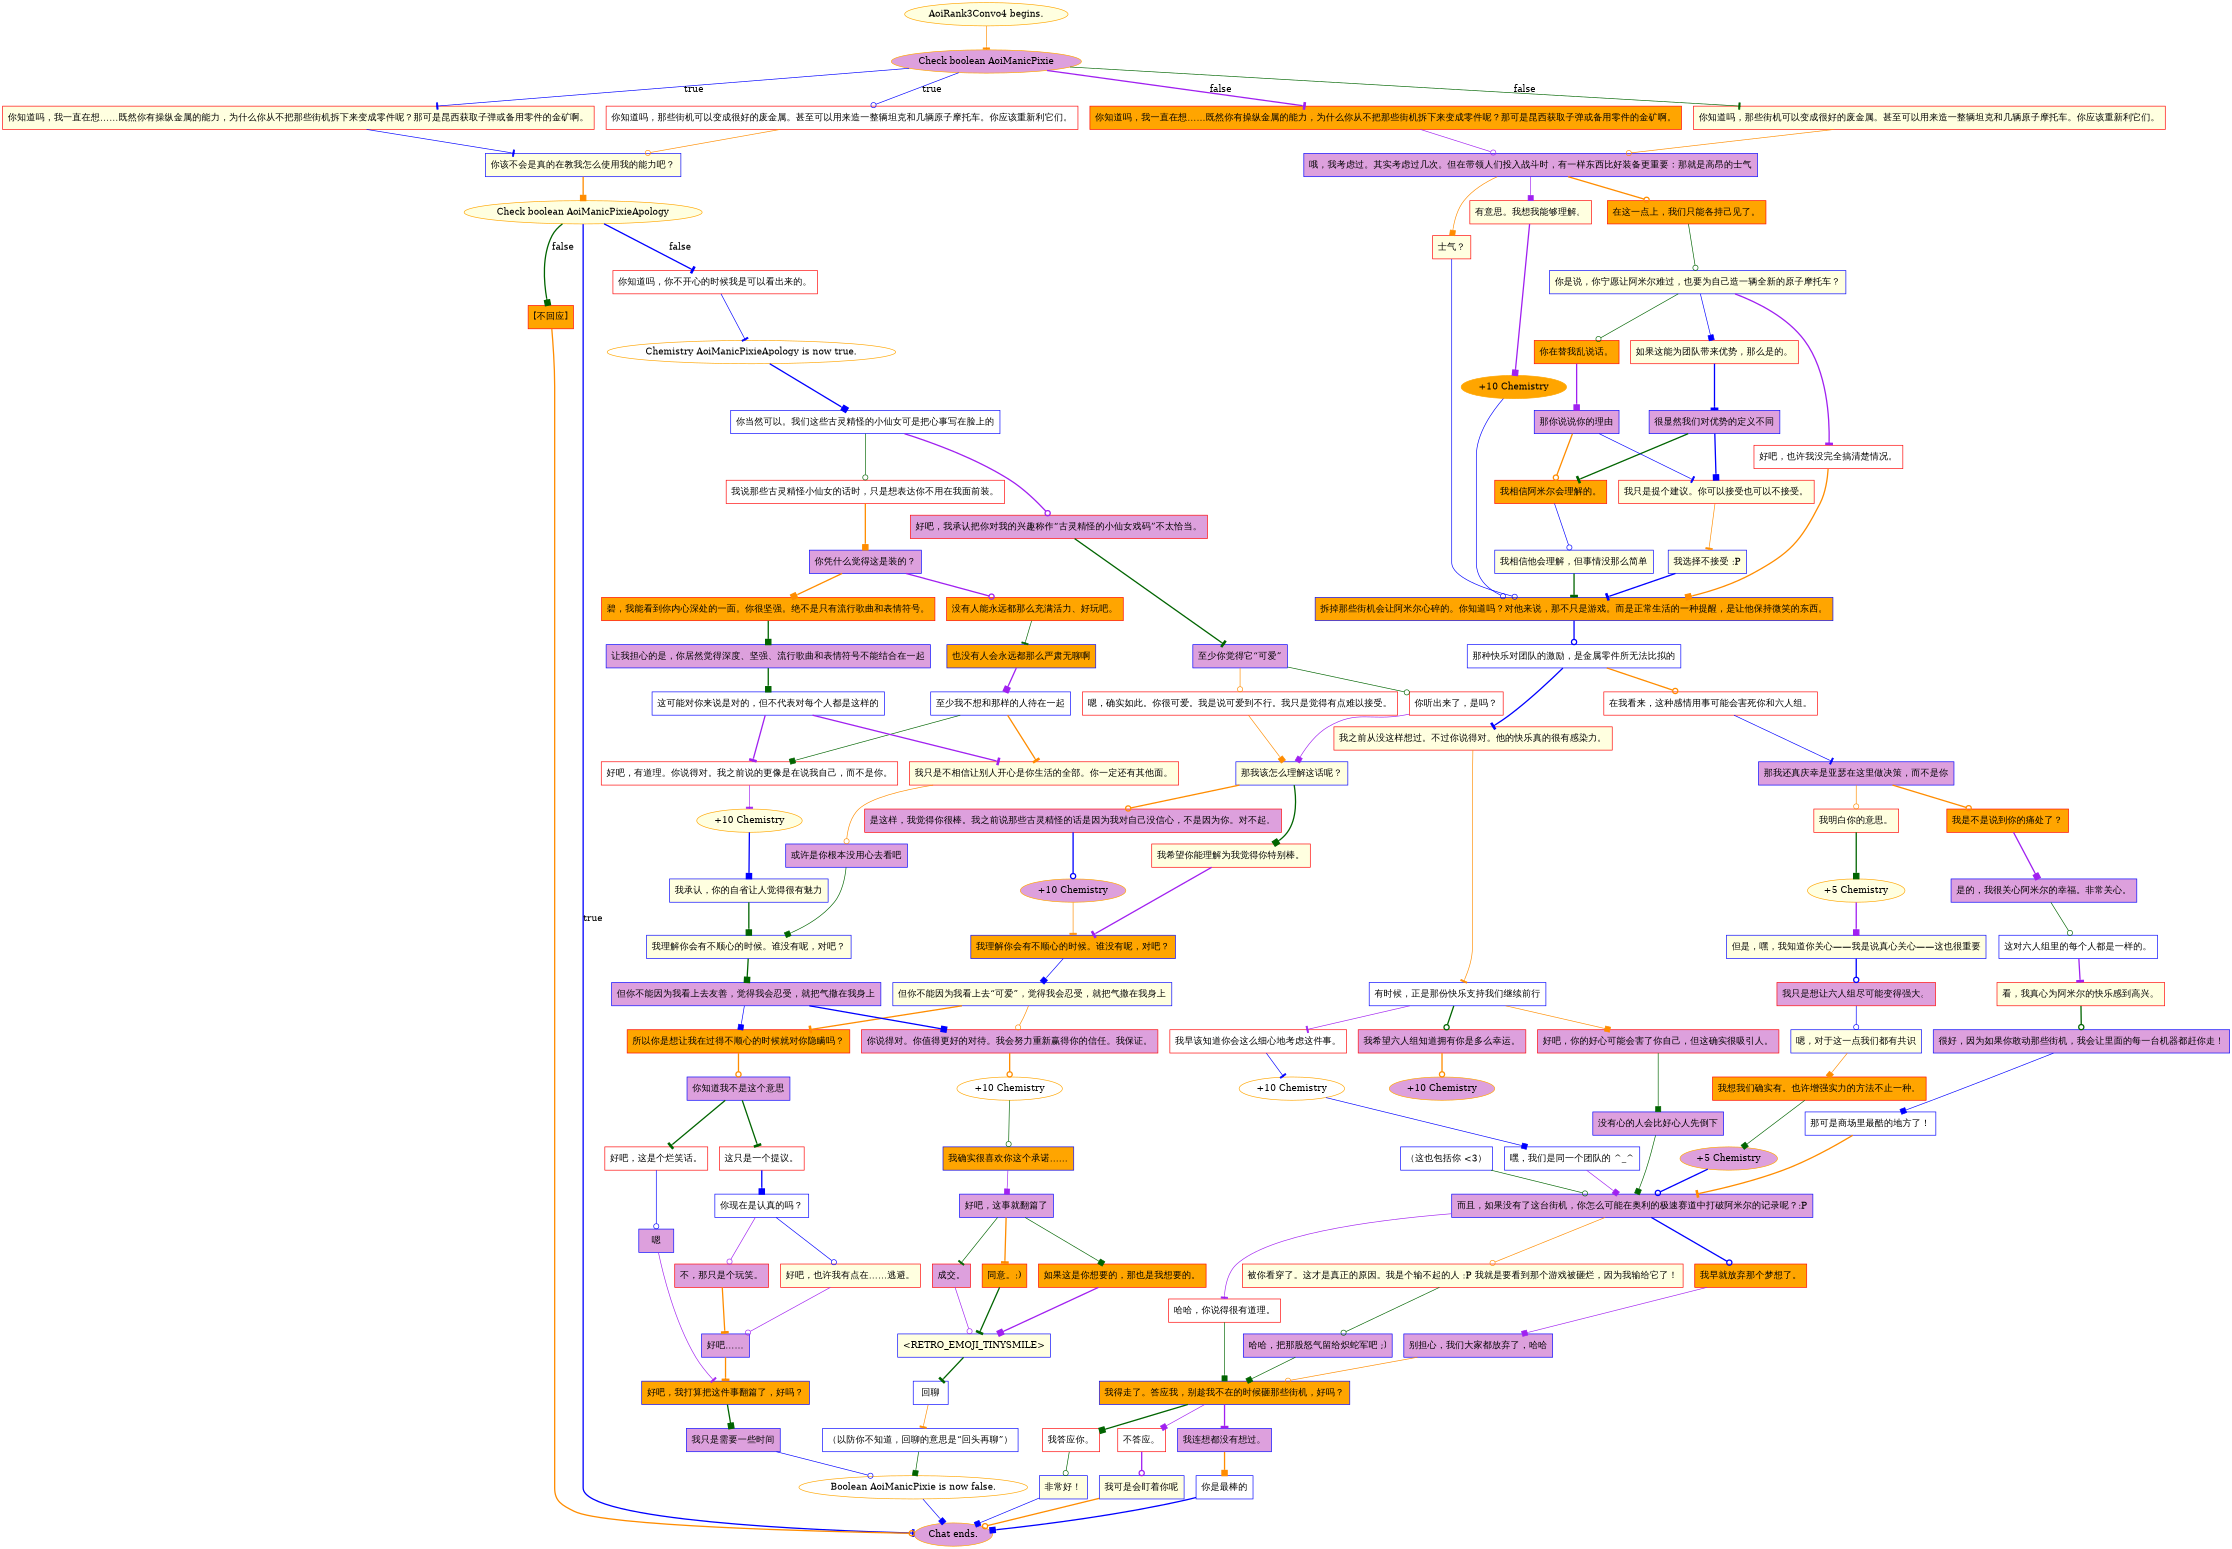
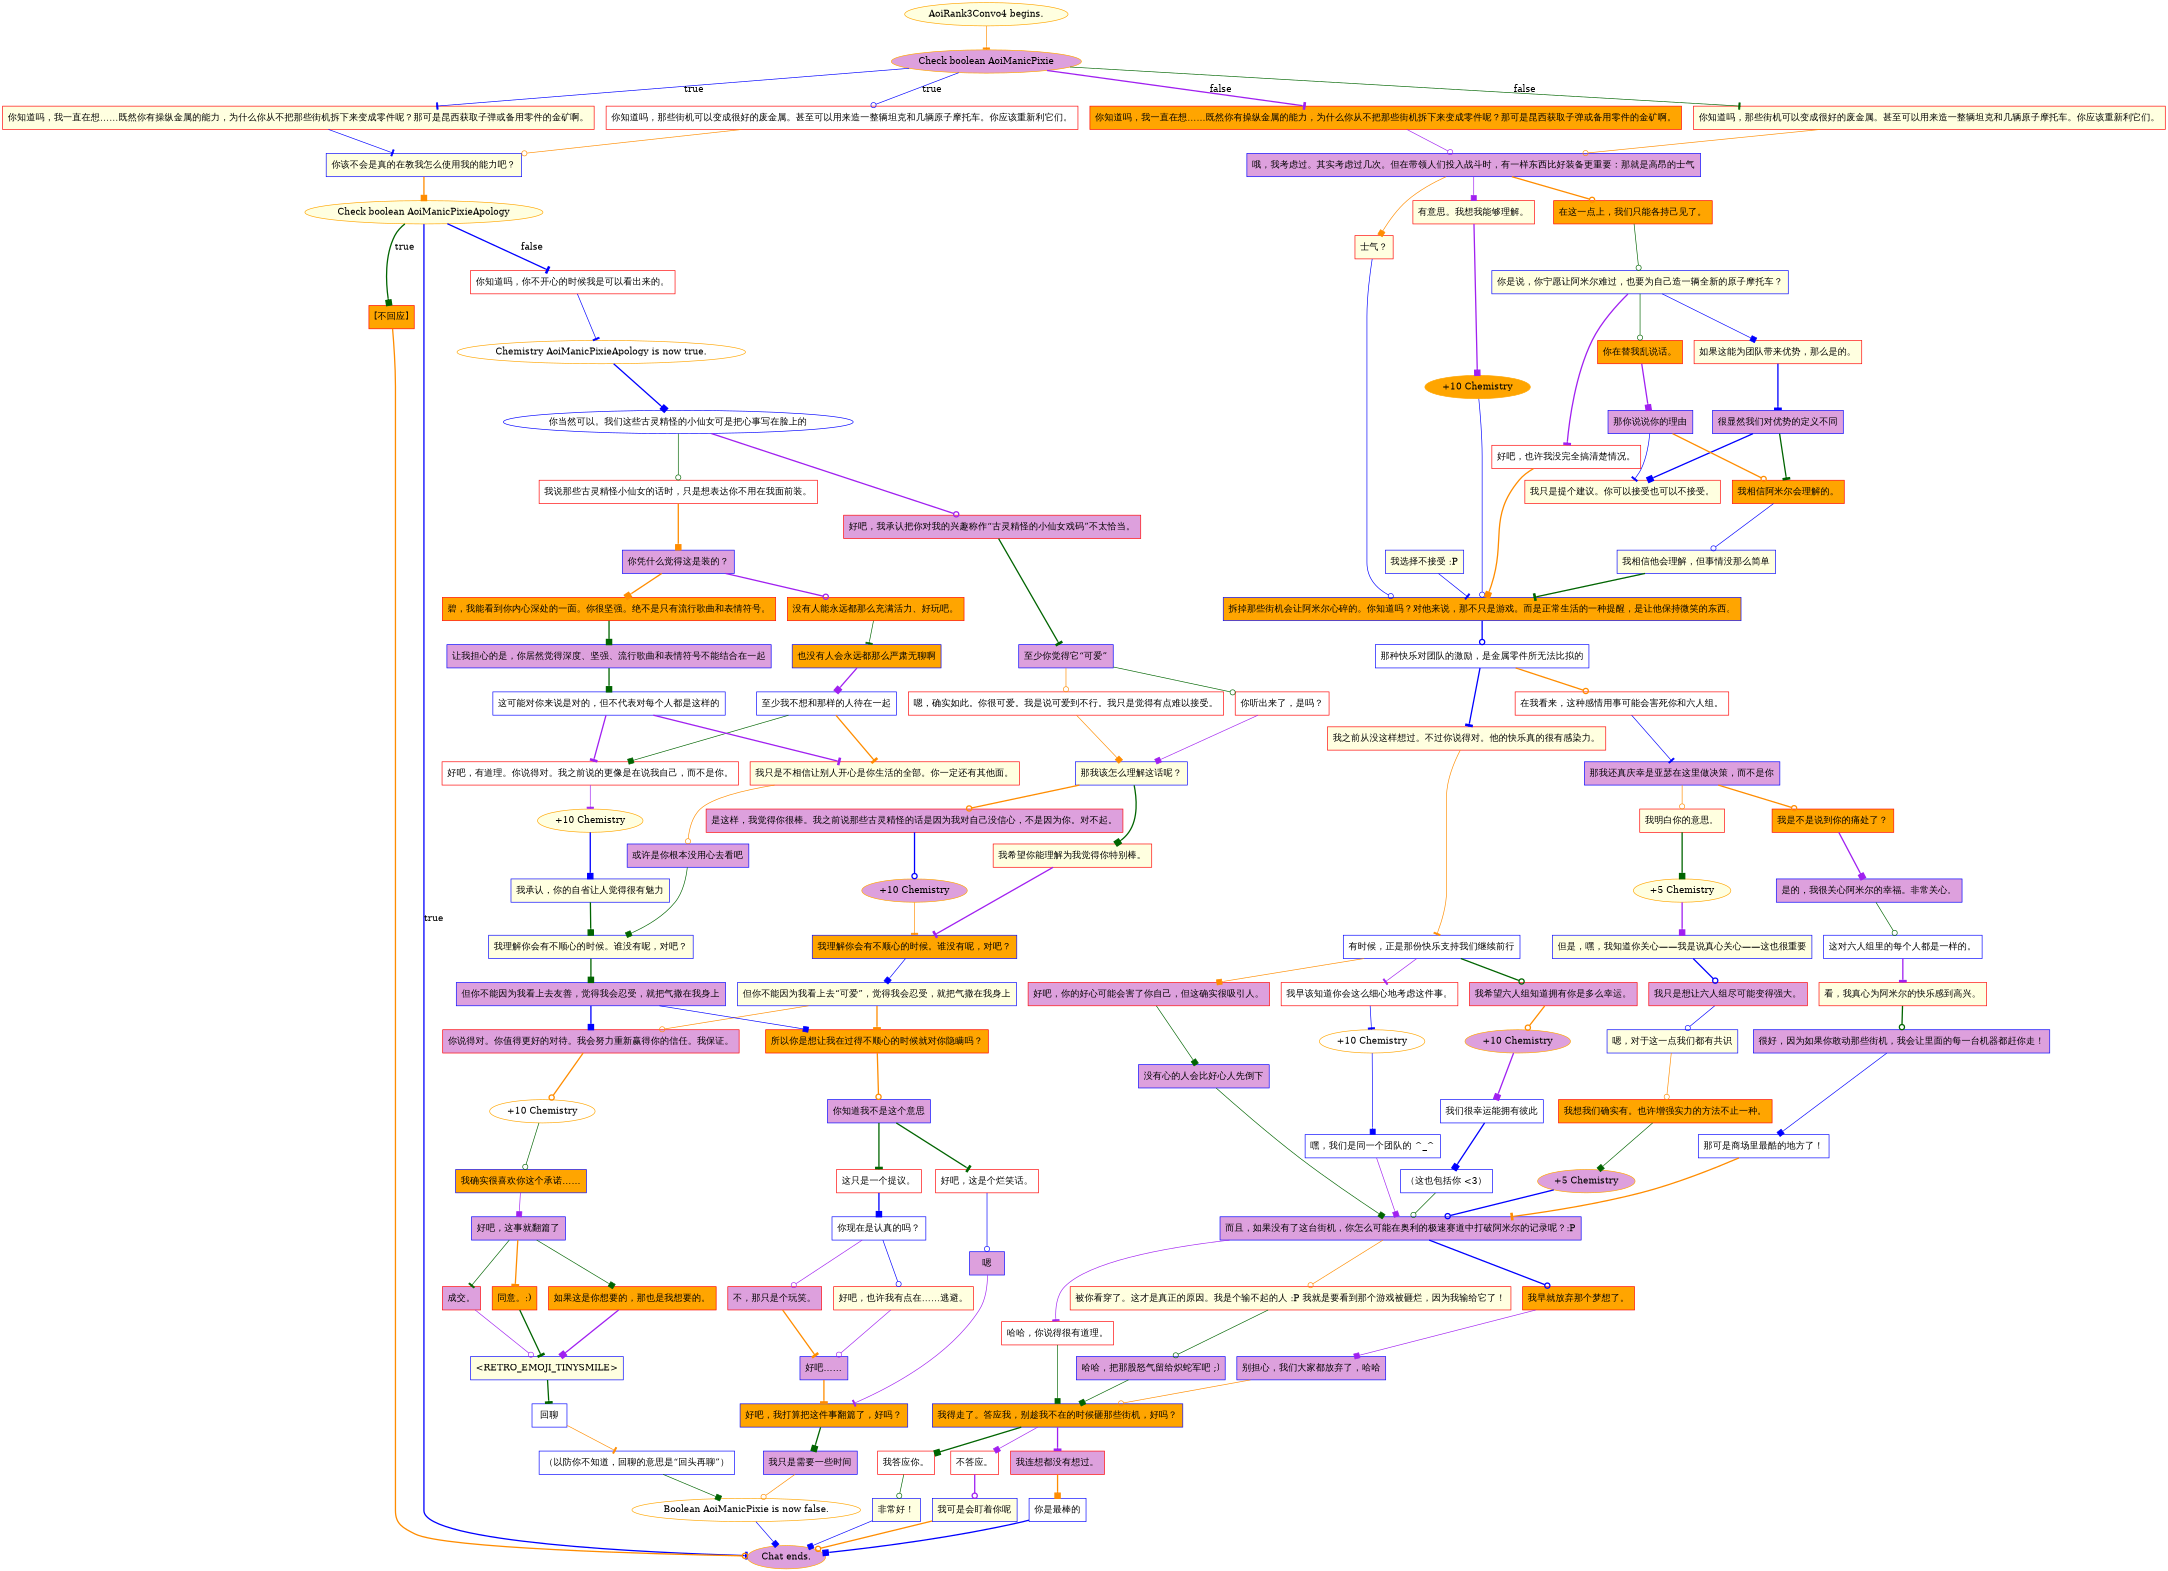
(563, 247) -> (405, 247)
(865, 422) -> (678, 422)
(1712, 525) -> none
(1642, 585) -> (1452, 584)
(1840, 1062) -> (1669, 1074)
none -> (1492, 1111)
(1225, 1440) -> (1058, 1463)
(822, 1463) -> (780, 1485)
